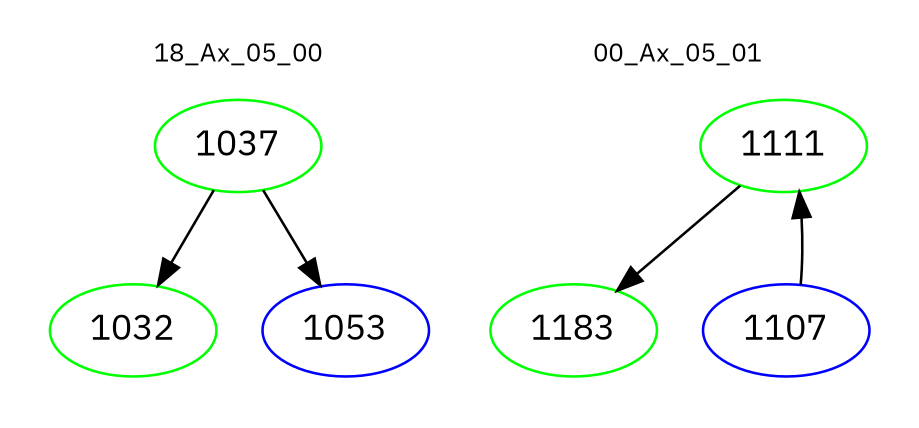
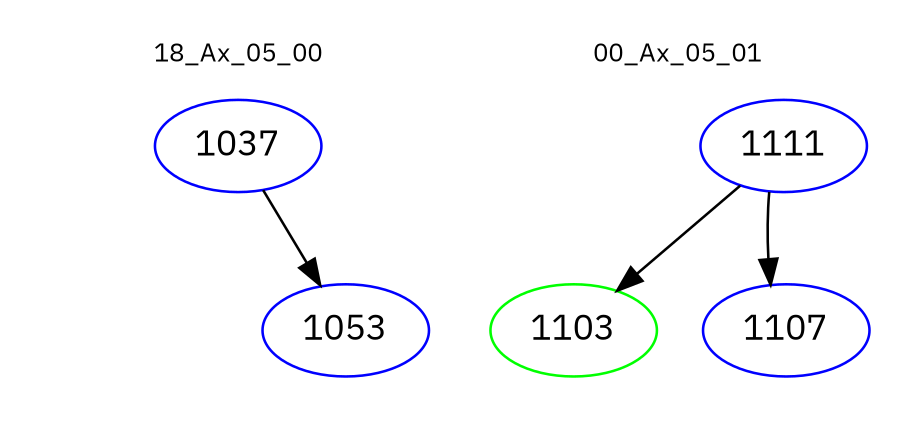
(238, 146) -> (238, 146)
(784, 146) -> (784, 146)
(802, 251) -> (768, 225)
(133, 330) -> none
(574, 330) -> (574, 330)
